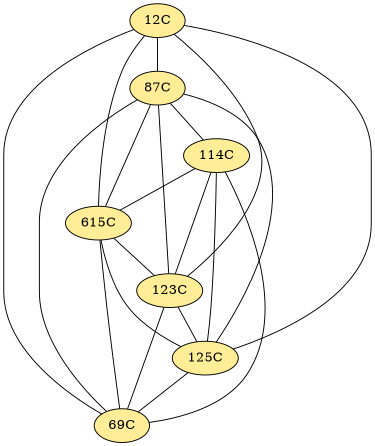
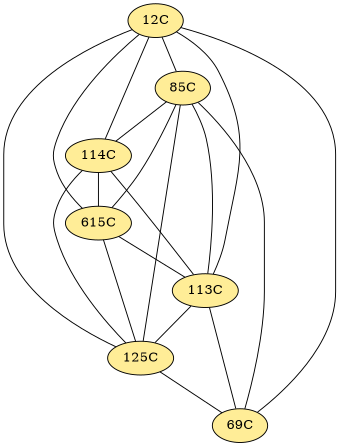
(158, 88) -> (183, 88)
(170, 291) -> (205, 291)
(109, 325) -> none
(263, 327) -> (127, 88)
